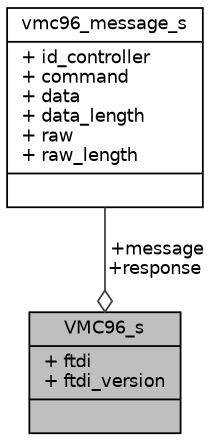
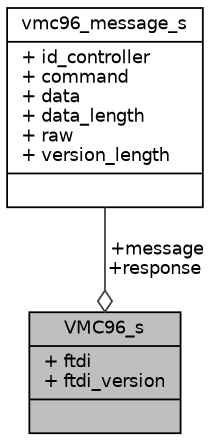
(80, 156) -> (96, 156)
